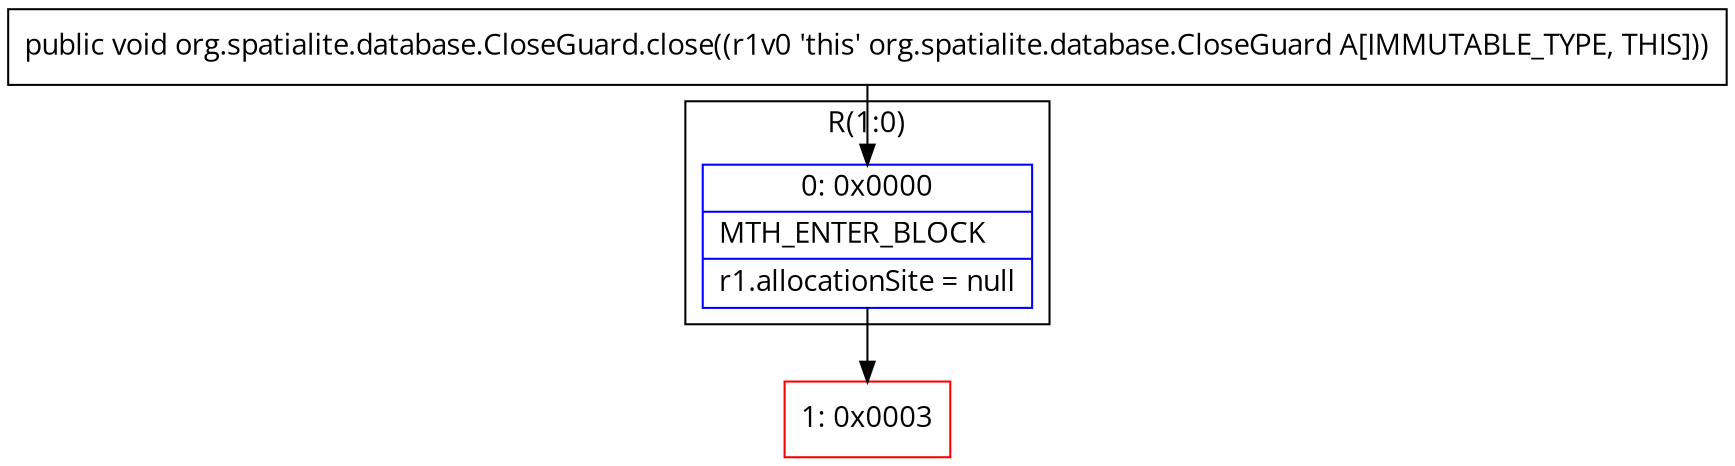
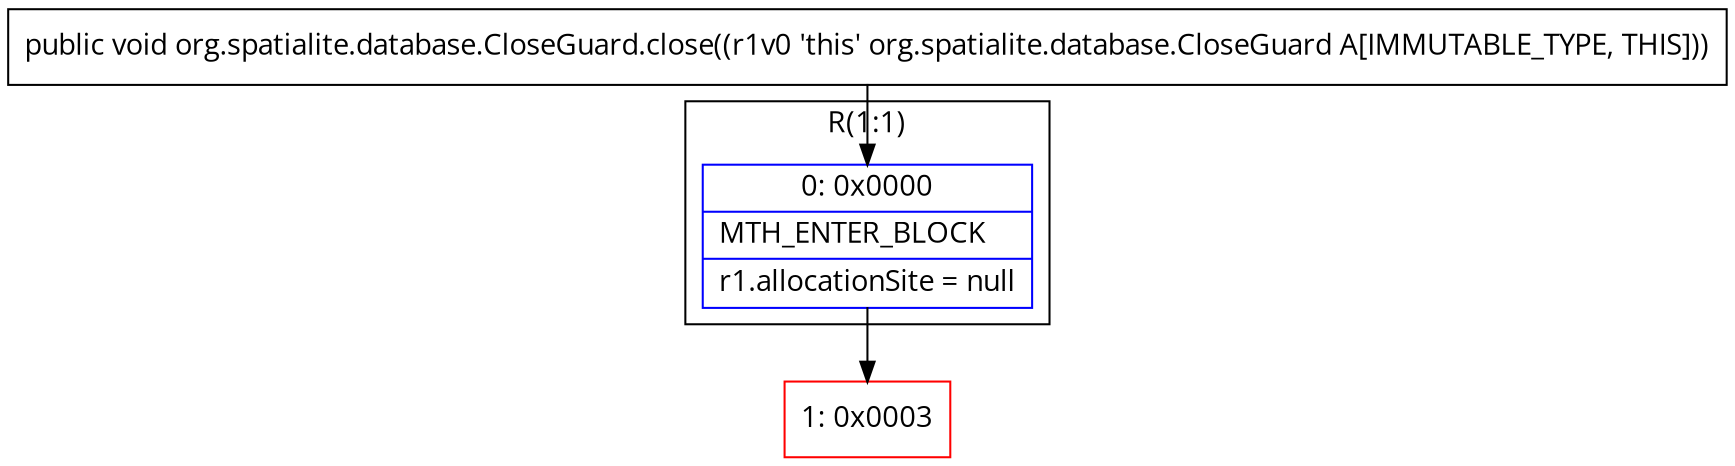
(867, 125) -> (867, 125)
